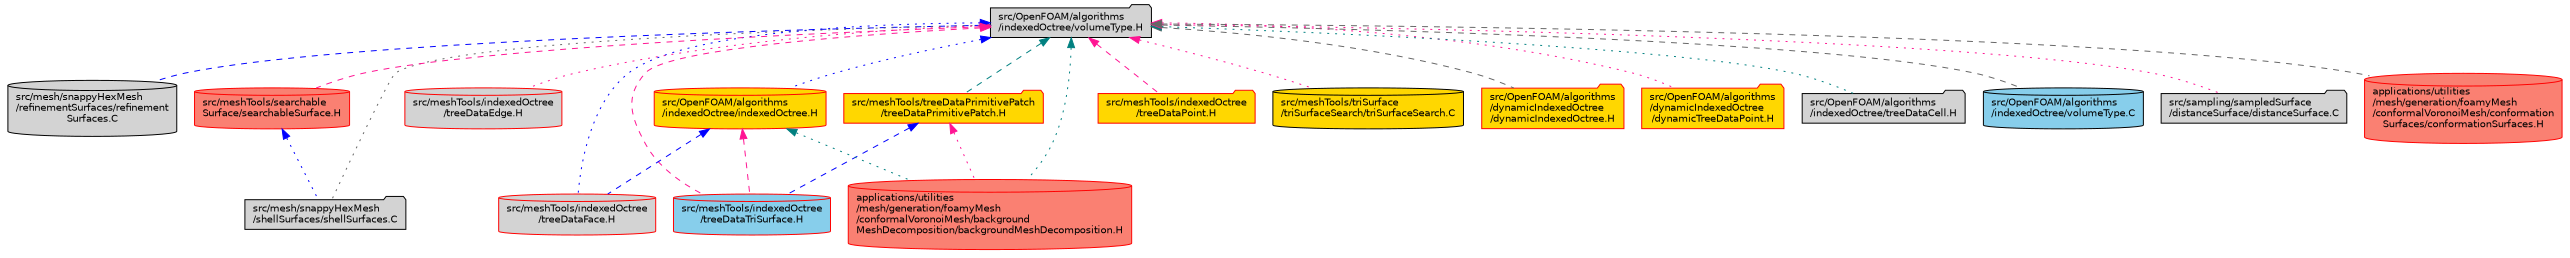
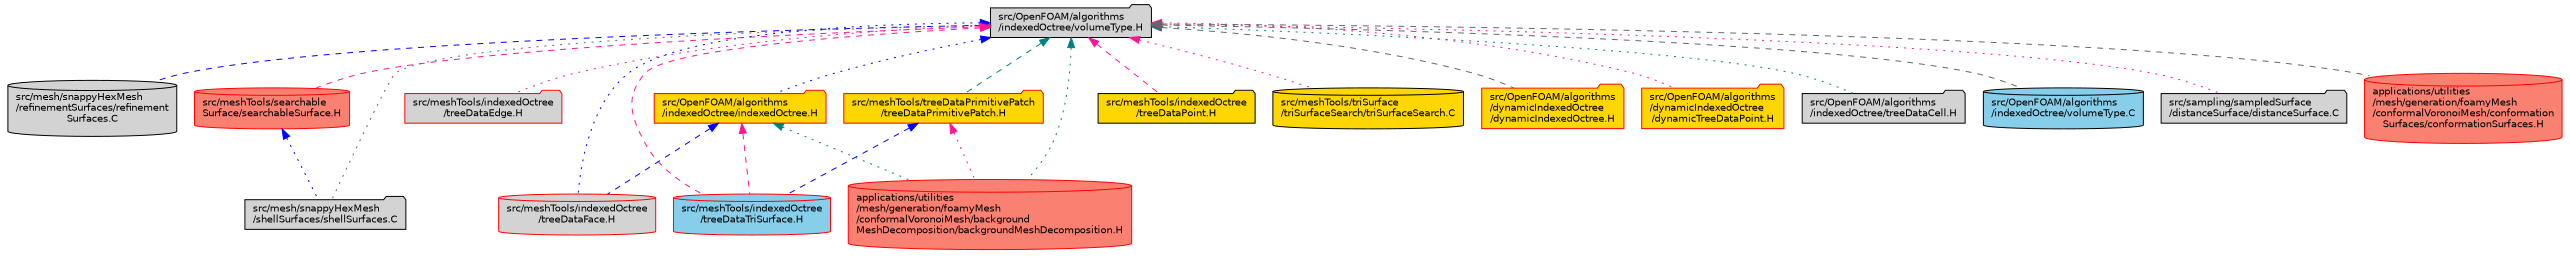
(483, 108) -> (483, 108)
(740, 108) -> (740, 108)
(1177, 108) -> (1177, 108)
